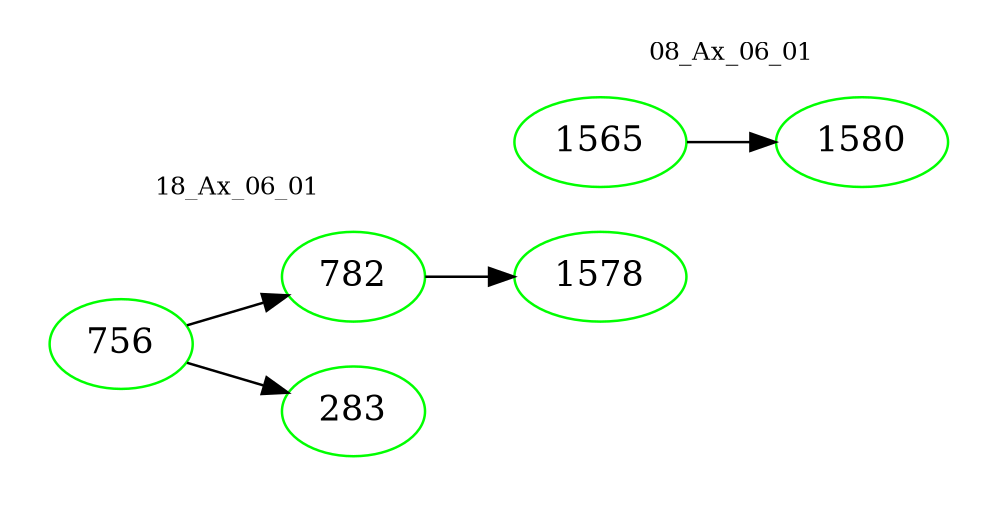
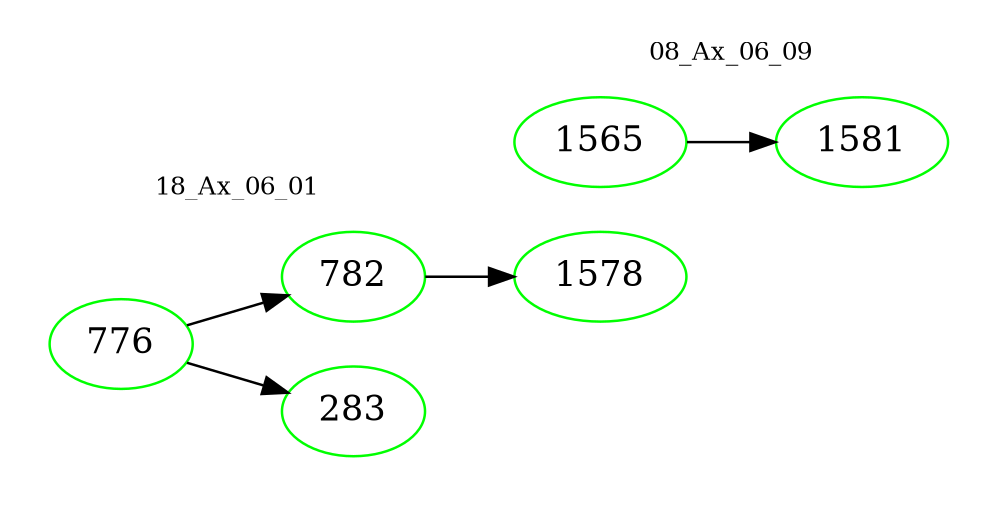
(731, 54) -> (731, 54)
(862, 142) -> (862, 142)
(121, 344) -> (121, 344)
